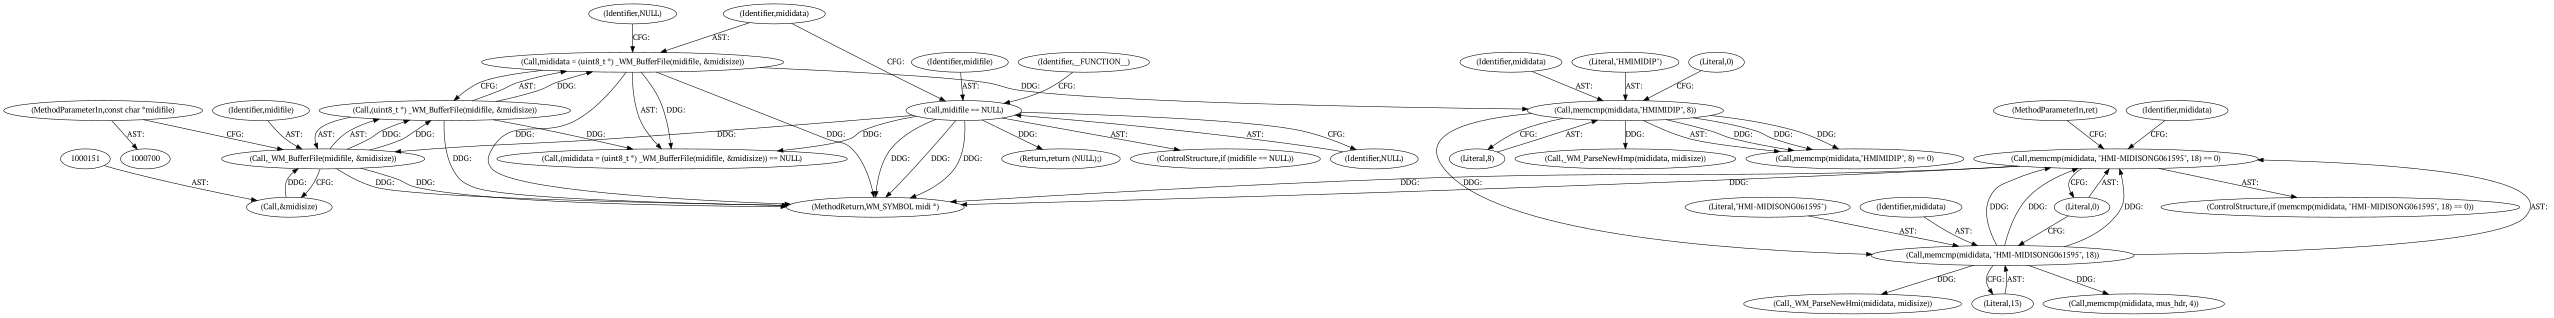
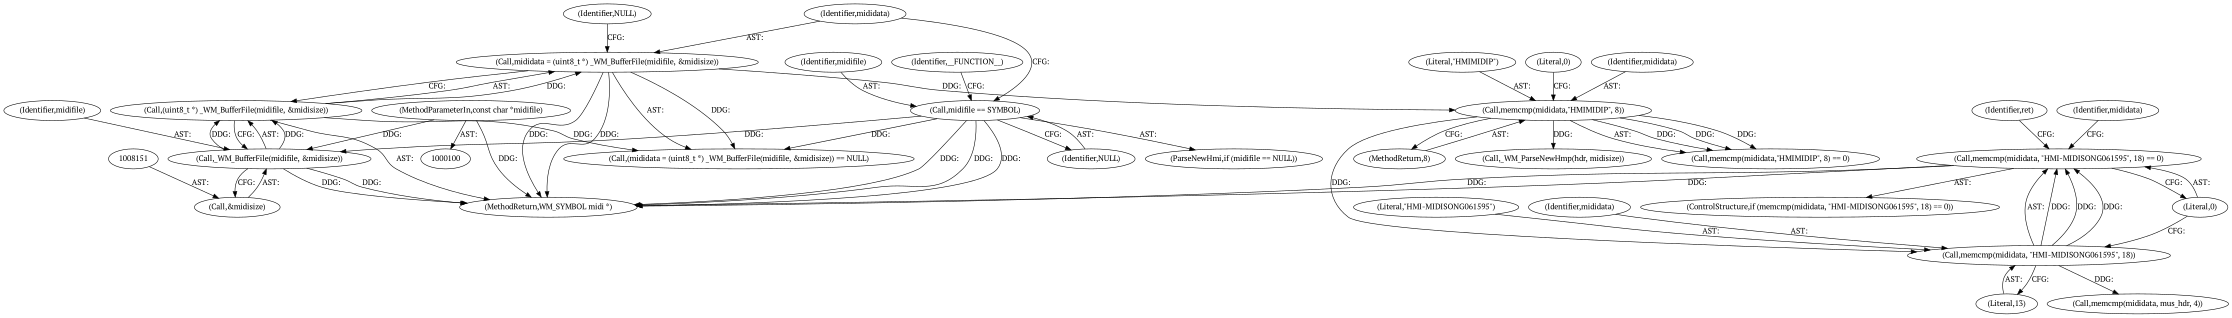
(964, 111) -> (975, 111)
(2055, 111) -> (2010, 111)
(236, 135) -> (393, 135)
(327, 135) -> (247, 135)
(85, 159) -> (133, 159)
(145, 159) -> (446, 159)
(463, 159) -> (406, 159)
(1061, 159) -> none
(1225, 159) -> (1234, 159)
(1477, 159) -> (1400, 159)
(1625, 159) -> (1553, 159)
none -> (494, 162)
(298, 183) -> (272, 183)
(1853, 304) -> none
